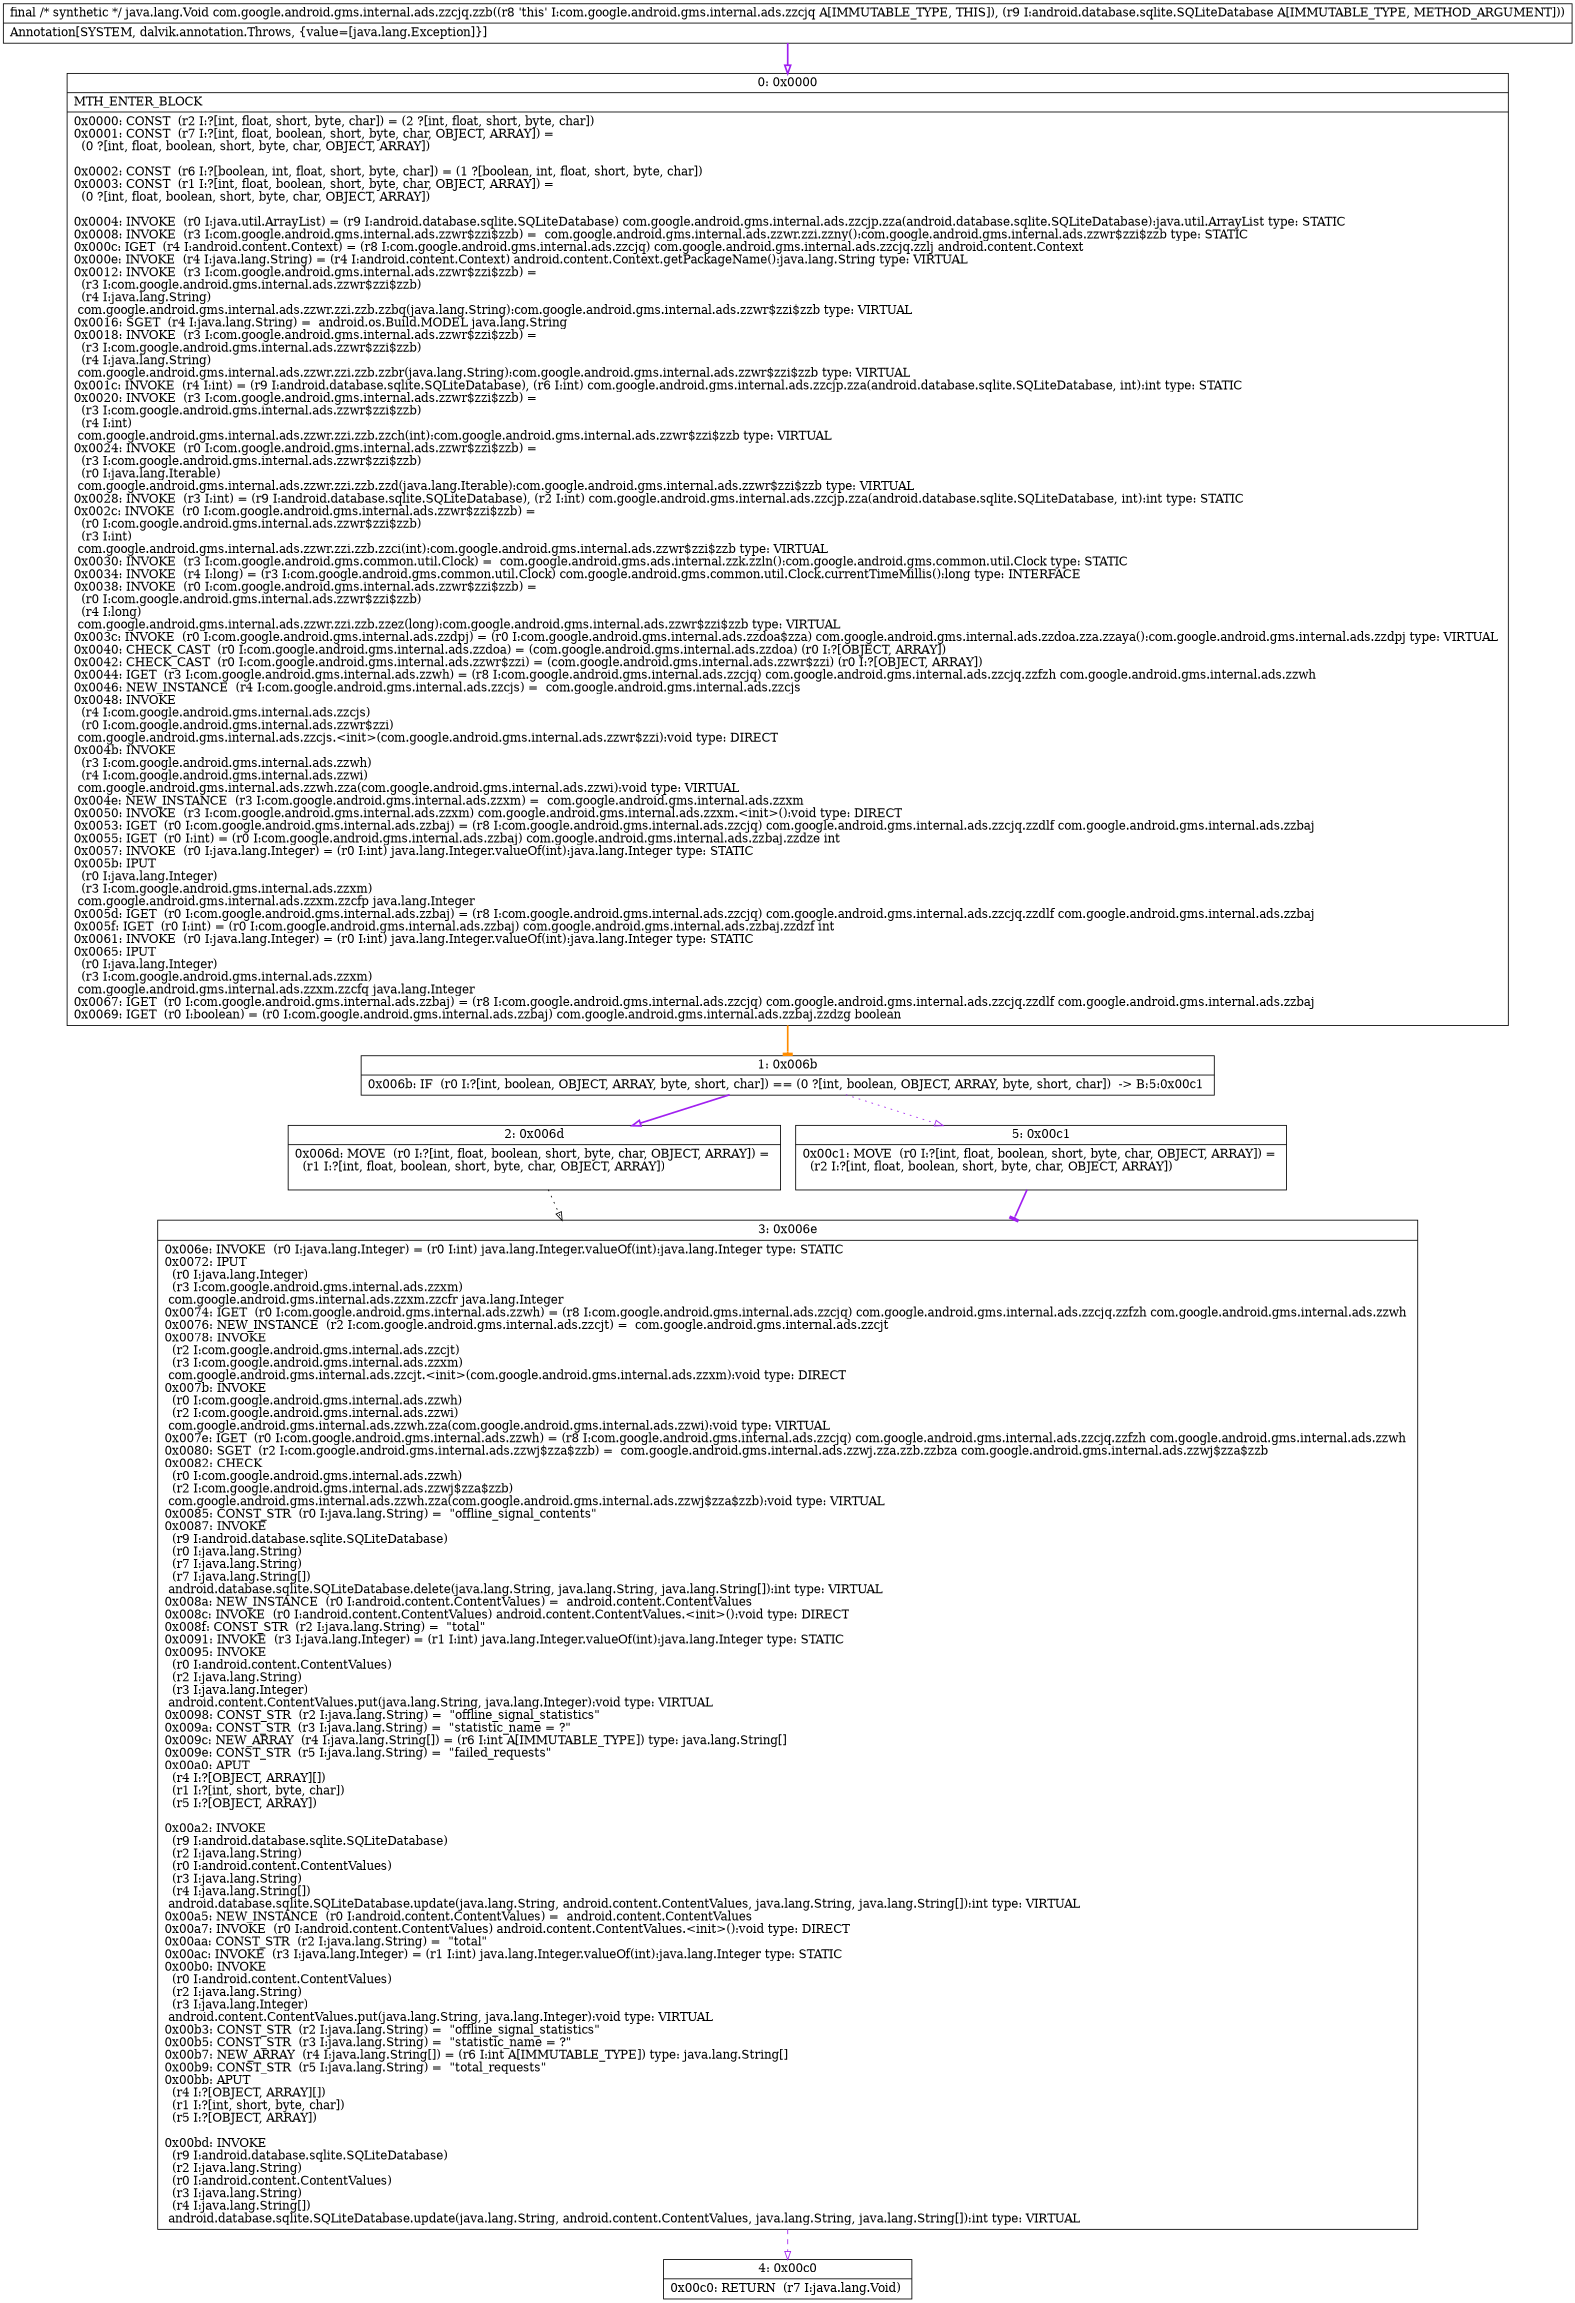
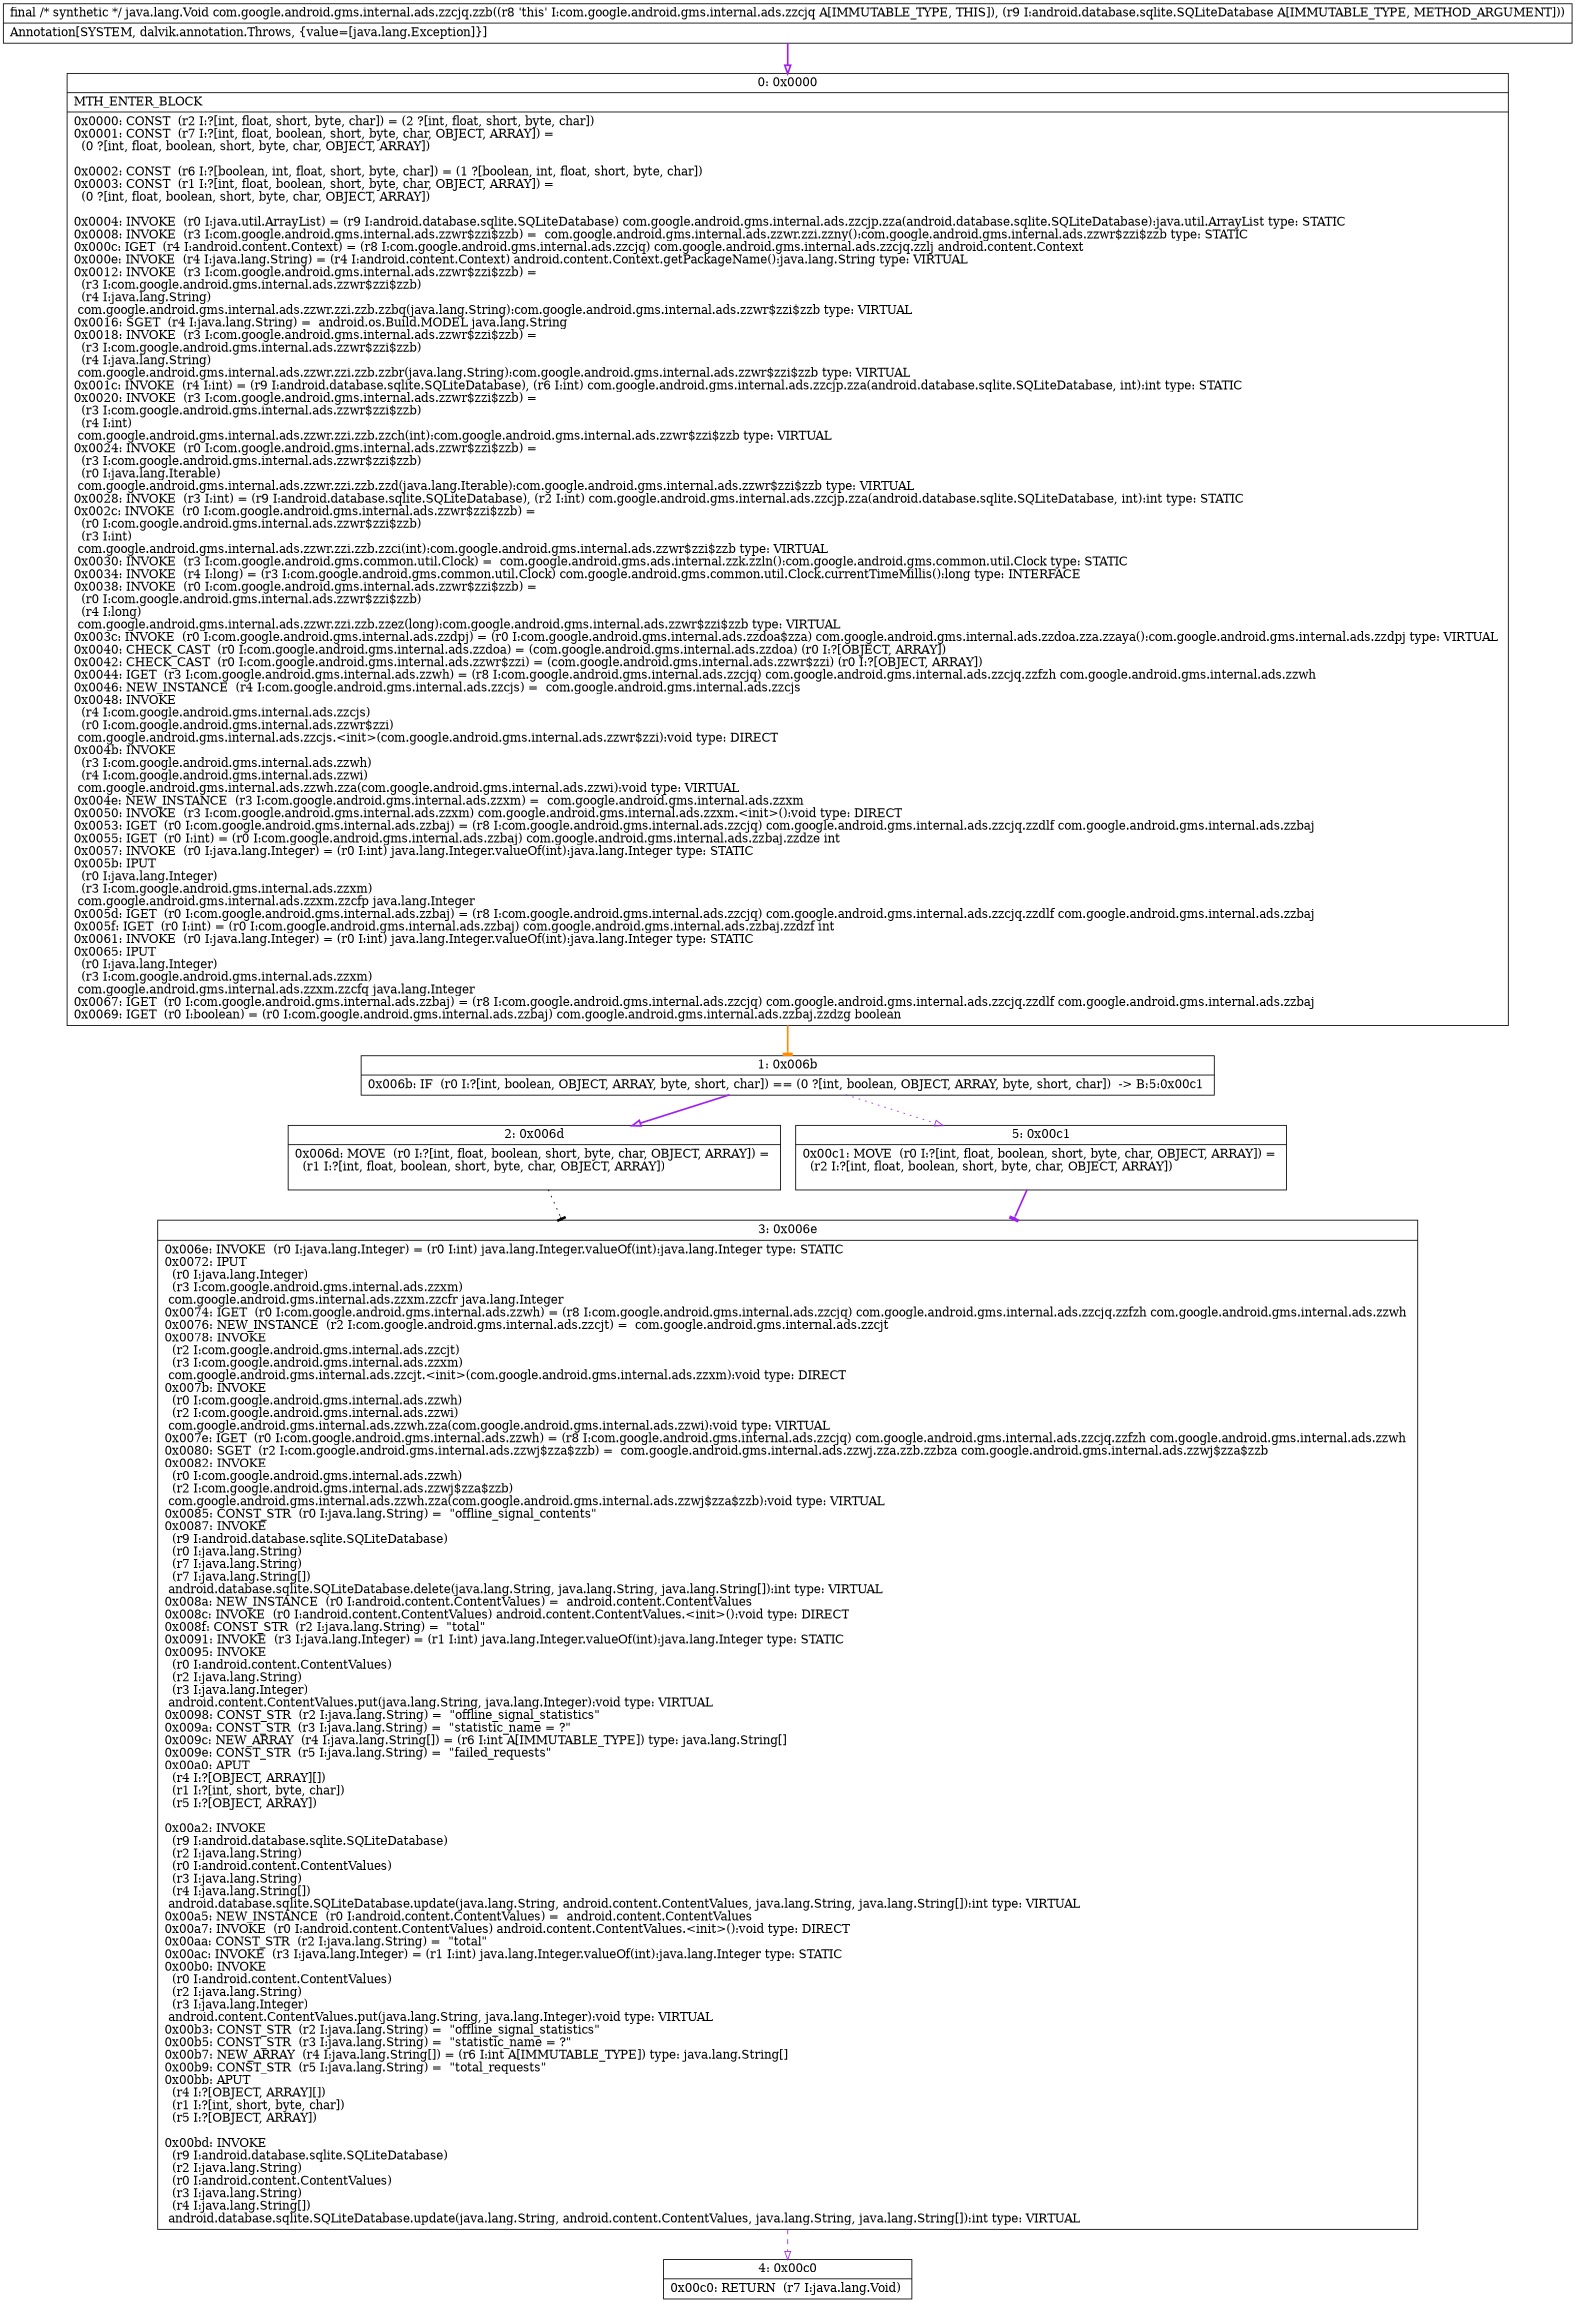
(554, 1203) -> (554, 1203)
(217, 1464) -> (219, 1464)
